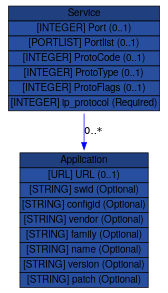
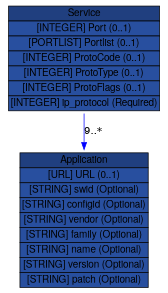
(93, 131) -> (93, 131)
